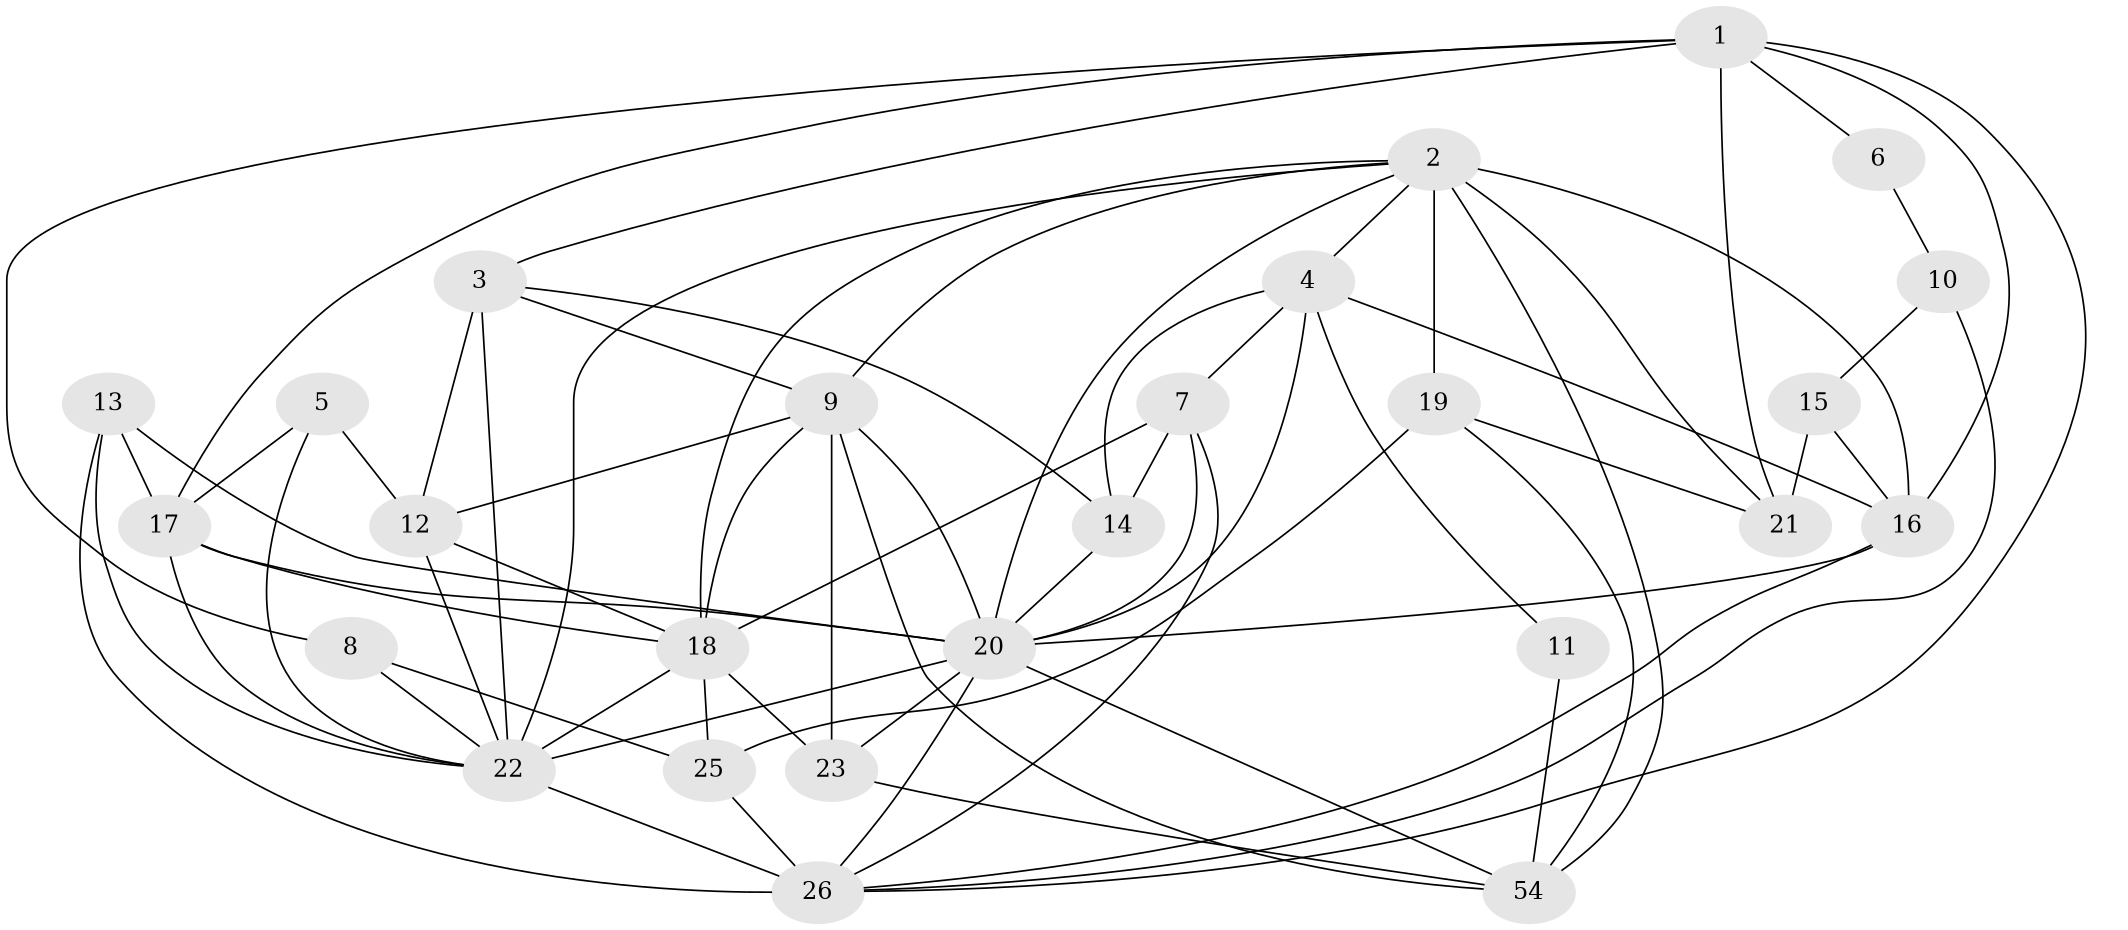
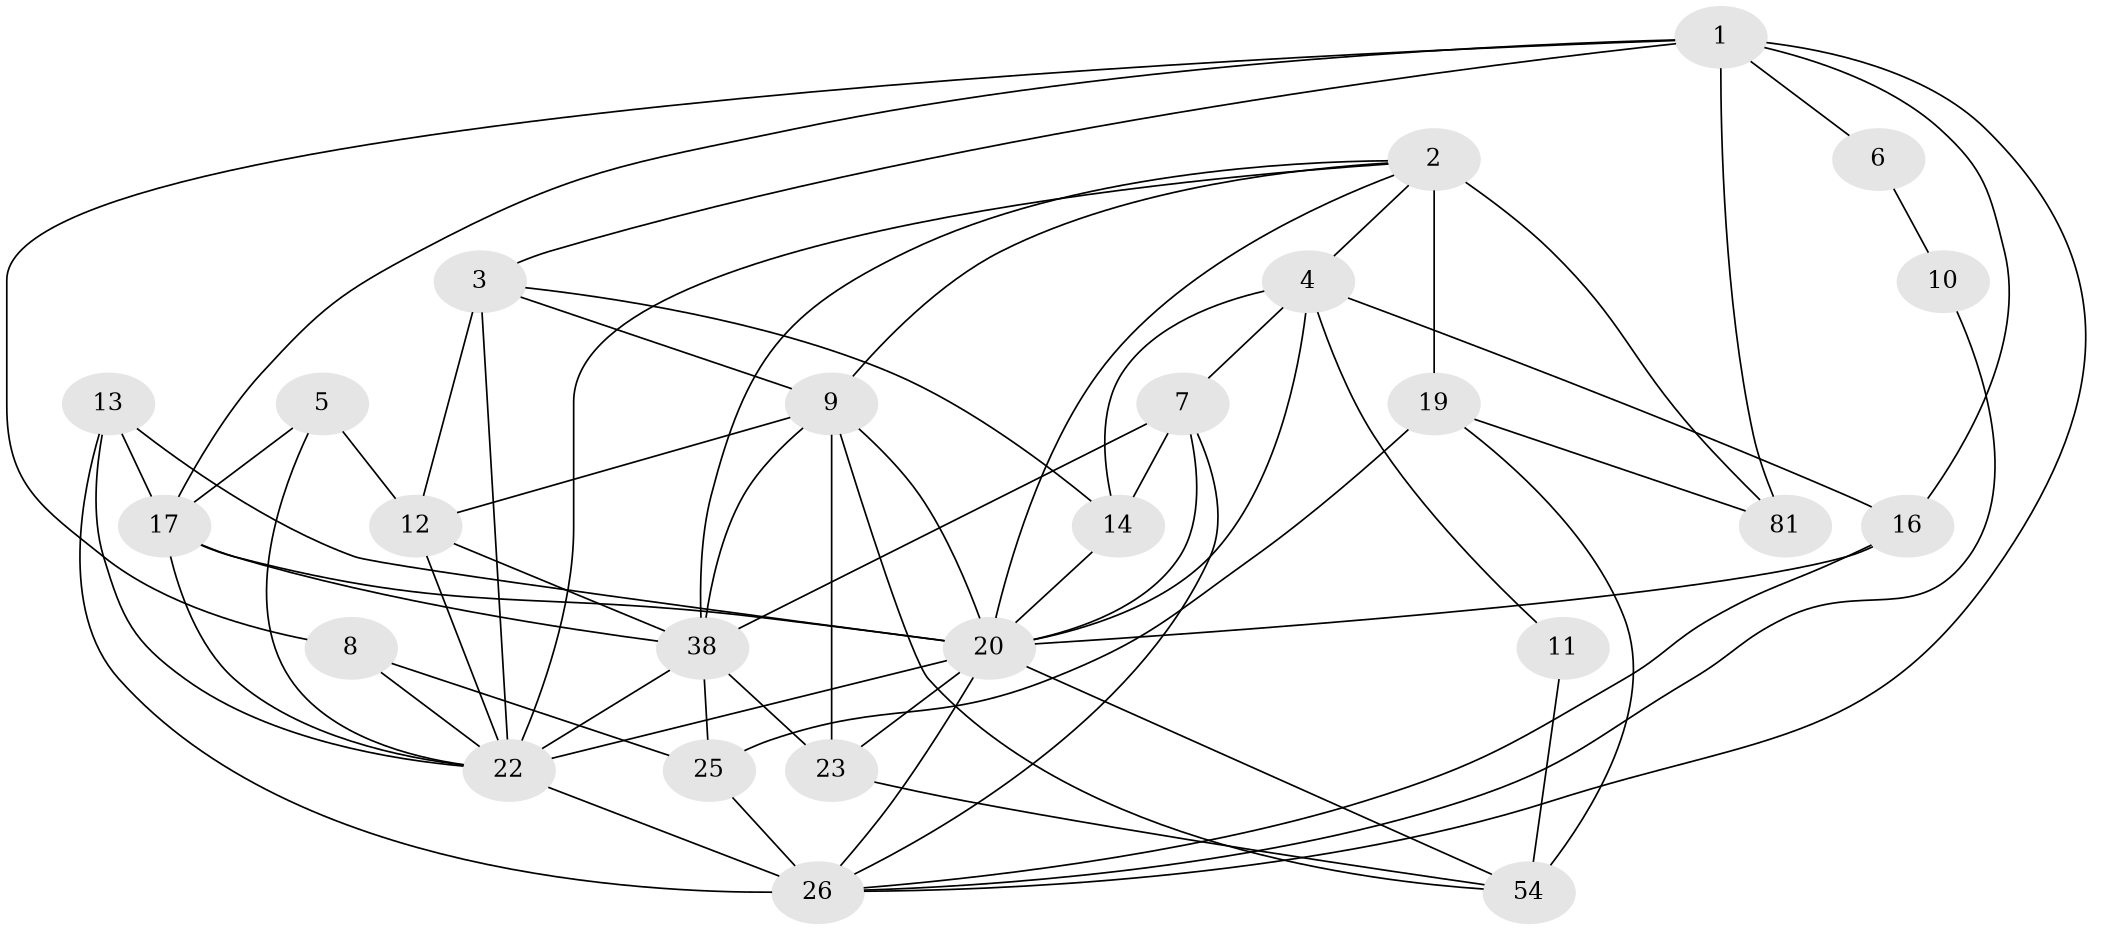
(1750, 269) -> none
(1814, 404) -> none
(1785, 526) -> (1785, 526)
(1625, 528) -> none
(703, 648) -> (703, 648)
